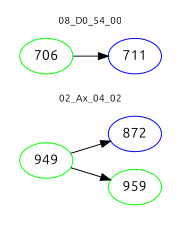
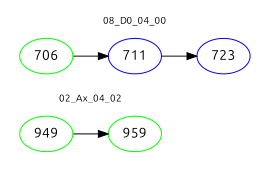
(91, 21) -> (135, 21)
none -> (224, 56)
(135, 134) -> none
